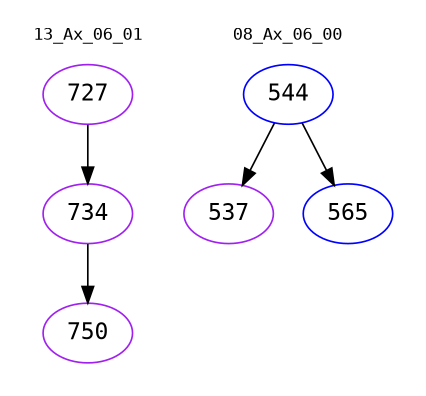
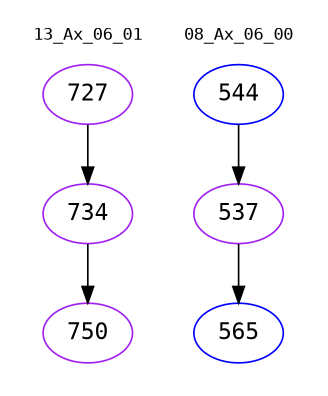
(314, 147) -> (239, 265)
